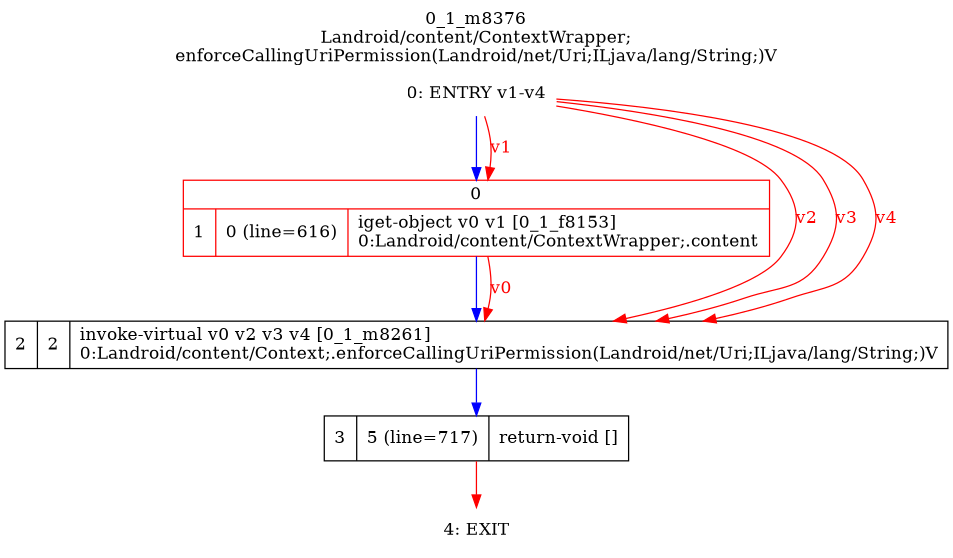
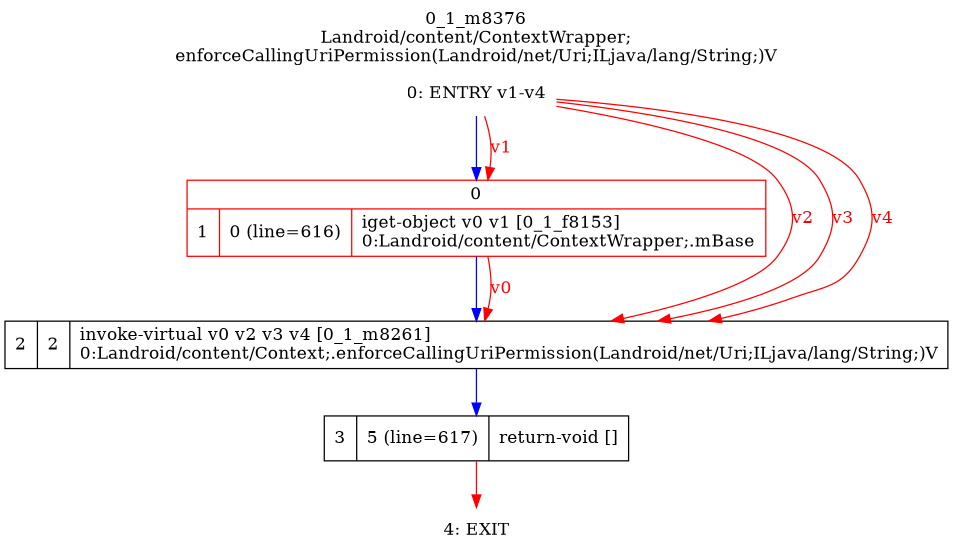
(559, 241) -> (559, 241)
(423, 438) -> (423, 438)
